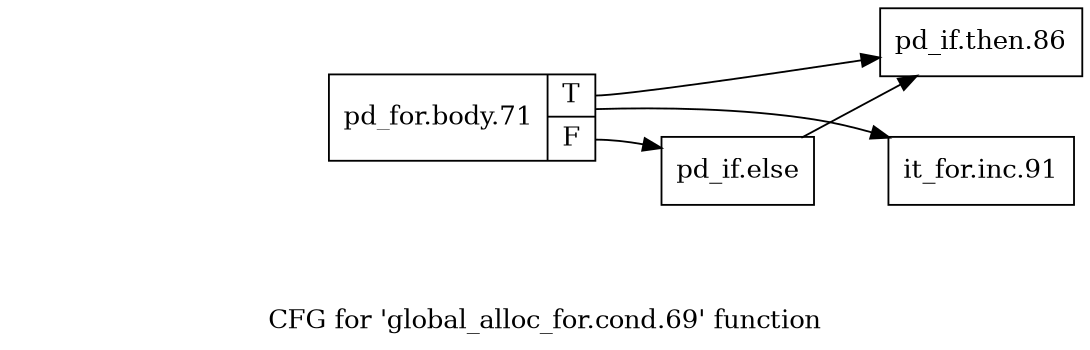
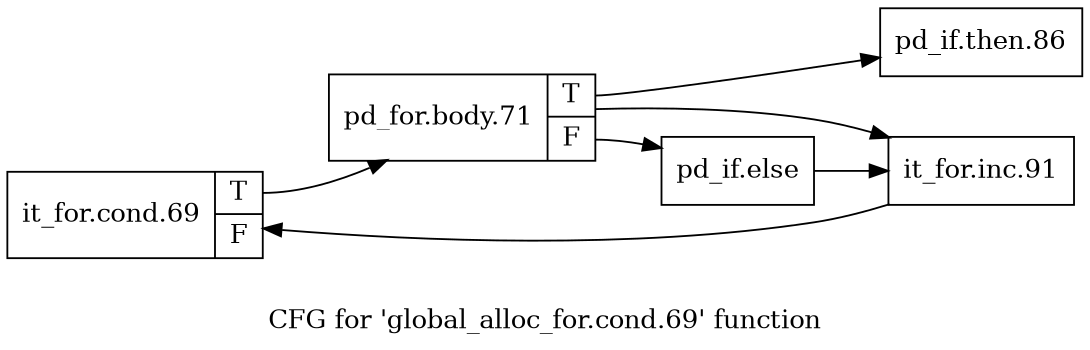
(851, 111) -> (842, 171)
none -> (135, 215)
